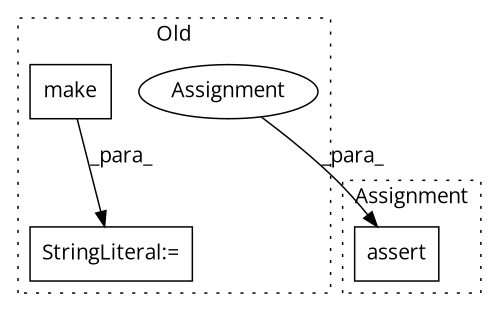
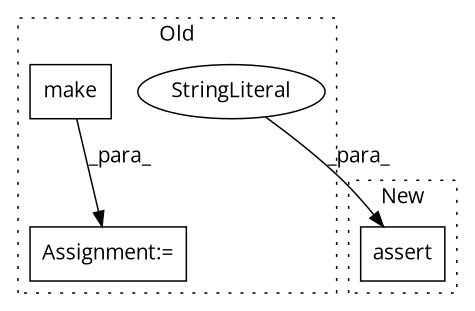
(228, 92) -> (231, 92)
(412, 198) -> (403, 198)
(111, 254) -> (108, 254)
